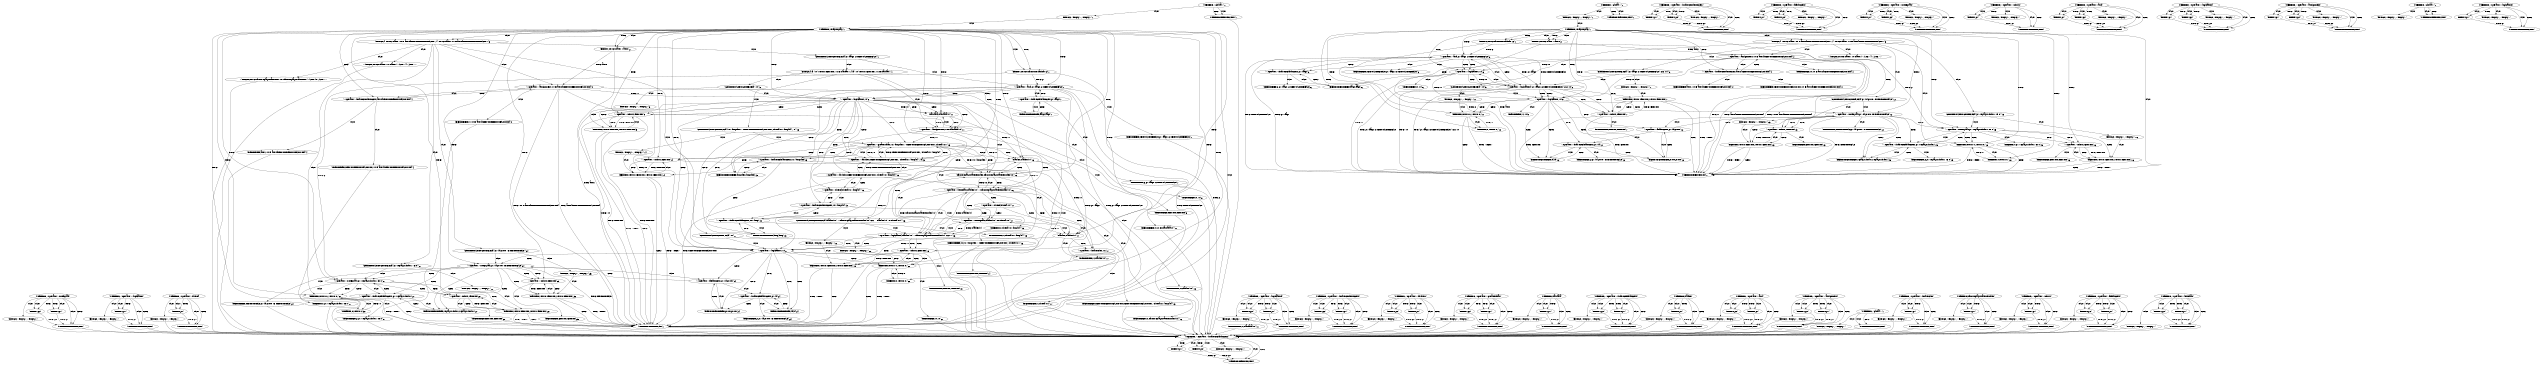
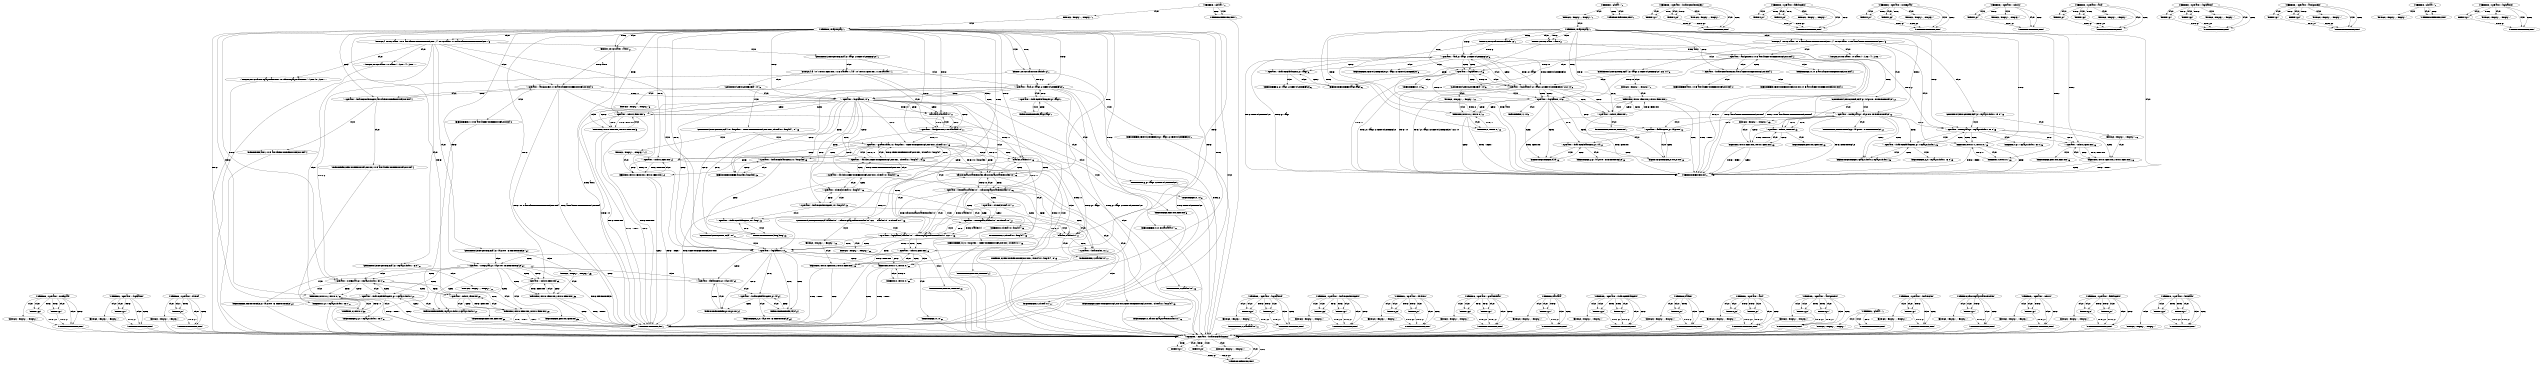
(800, 215) -> none
(873, 224) -> (960, 207)
none -> (1024, 258)
